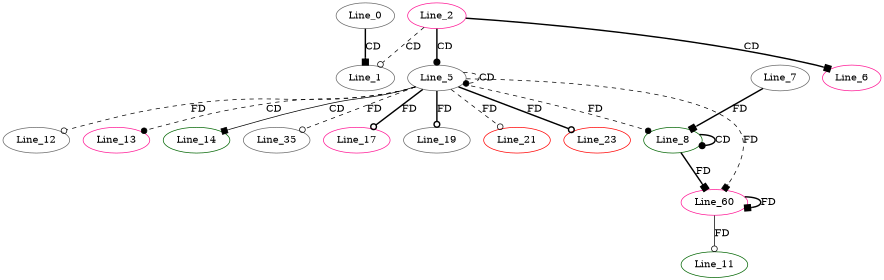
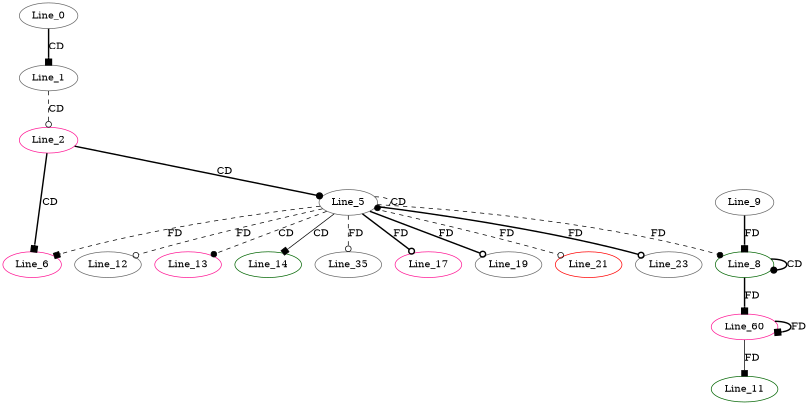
(403, 45) -> (49, 106)
(780, 78) -> (745, 202)
(636, 91) -> (190, 225)
(597, 140) -> (669, 265)
(714, 231) -> (745, 354)
